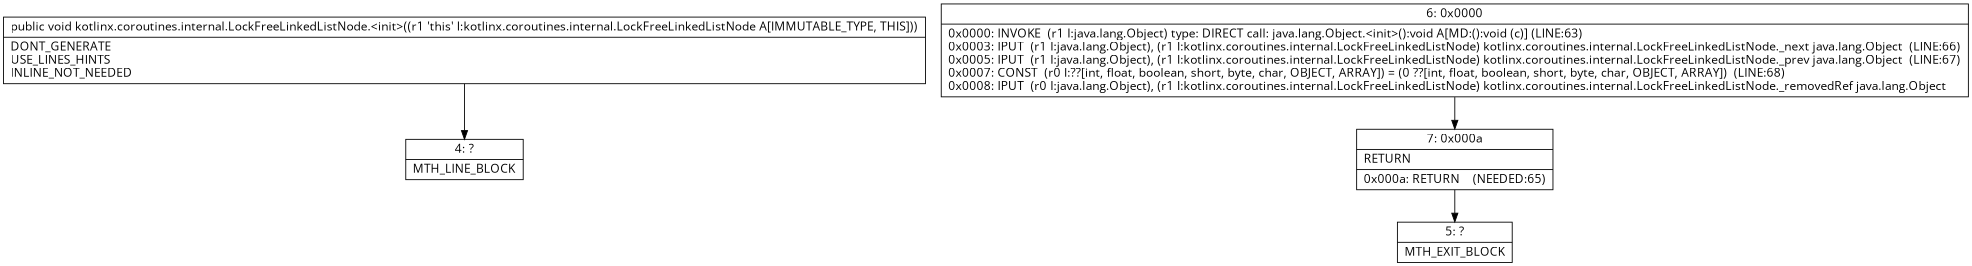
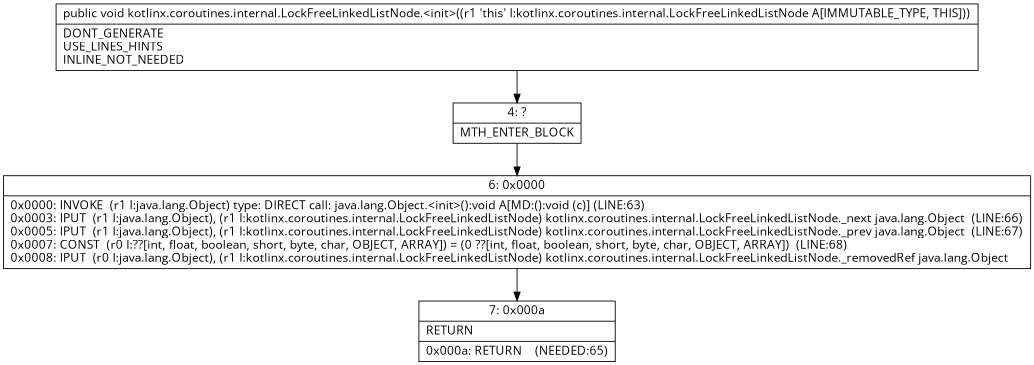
none -> (517, 155)
(464, 169) -> (517, 133)
(1455, 242) -> none
